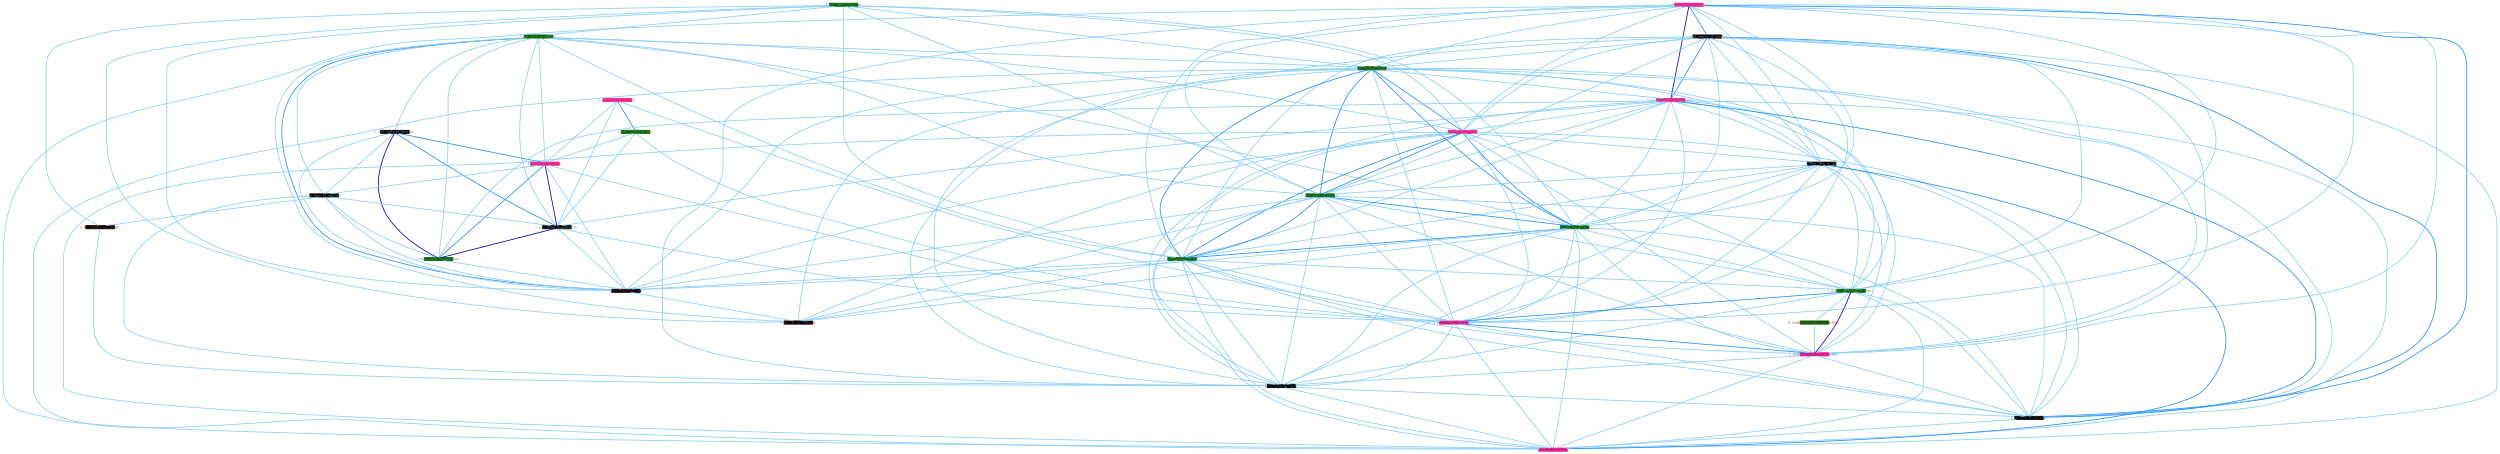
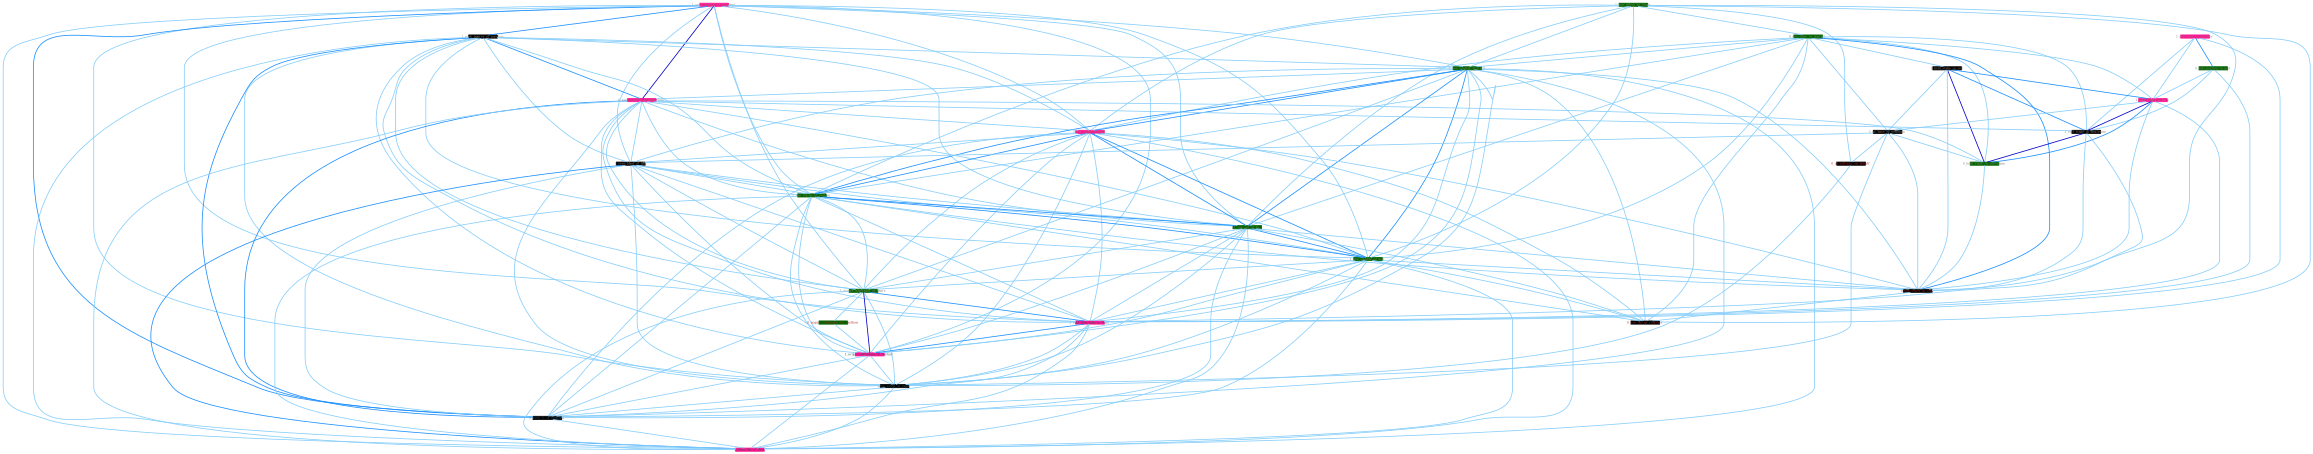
(395, 132) -> (1947, 68)
(435, 211) -> (1290, 147)
